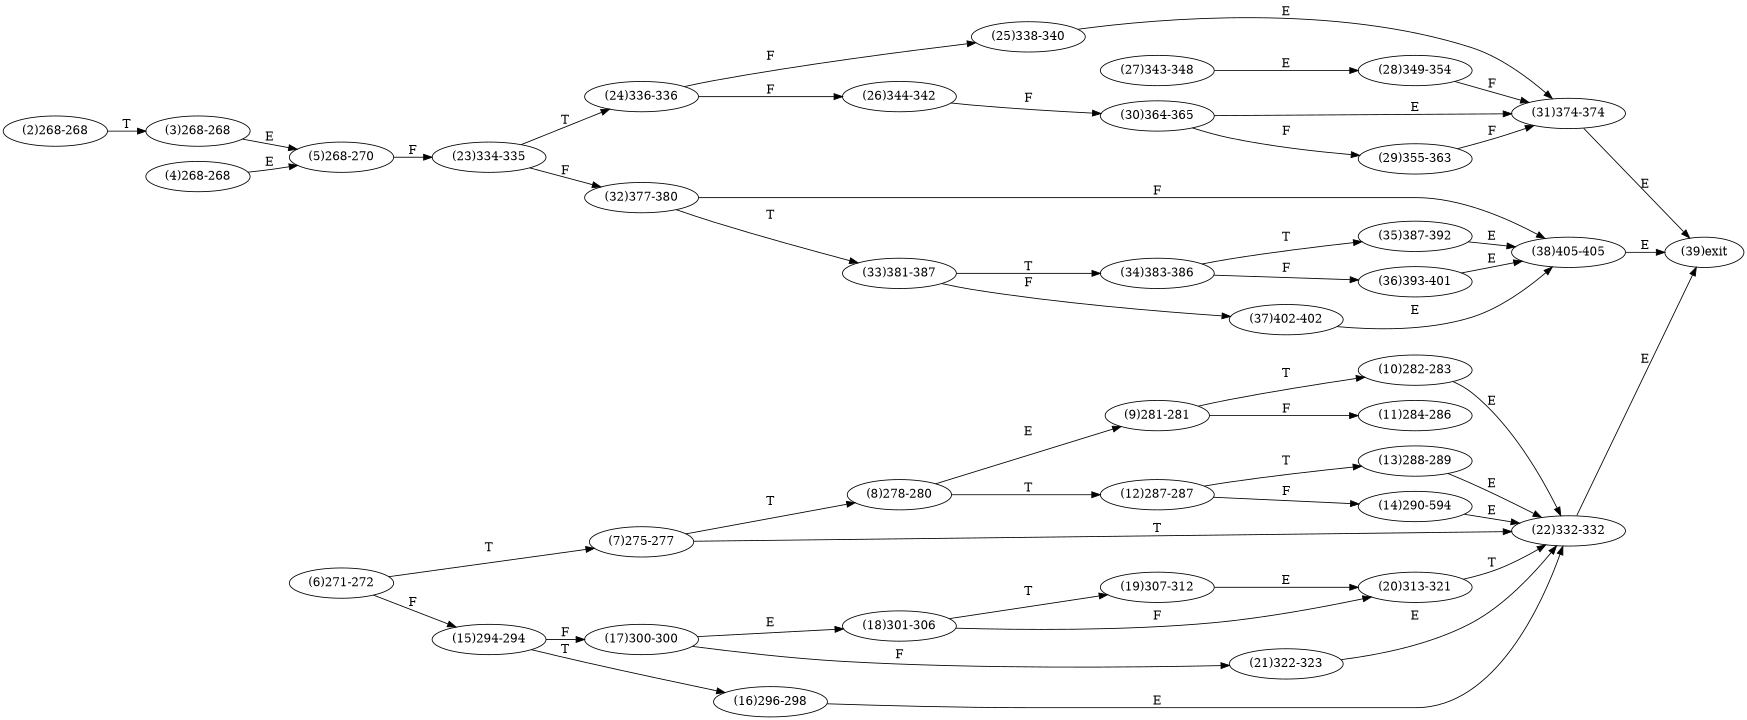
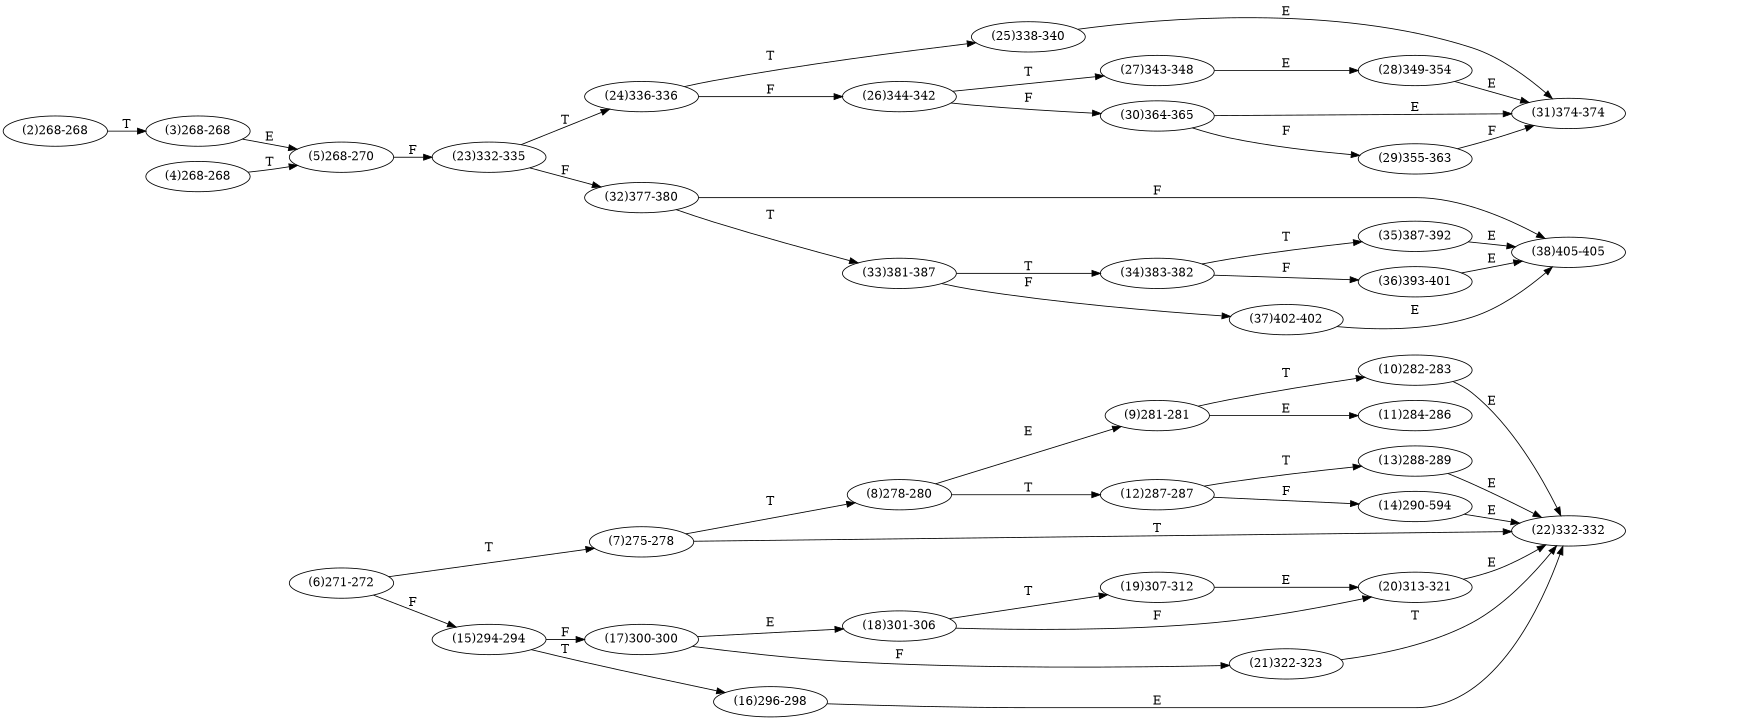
(770, 57) -> (770, 57)
none -> (1024, 84)
(1492, 84) -> (1492, 84)
(489, 157) -> (489, 157)
(270, 163) -> (270, 163)
(1704, 252) -> none
(1157, 273) -> (1157, 273)
(1286, 409) -> (1286, 409)
(642, 542) -> (642, 542)
(1492, 563) -> (1492, 563)
(1415, 616) -> (1415, 616)
